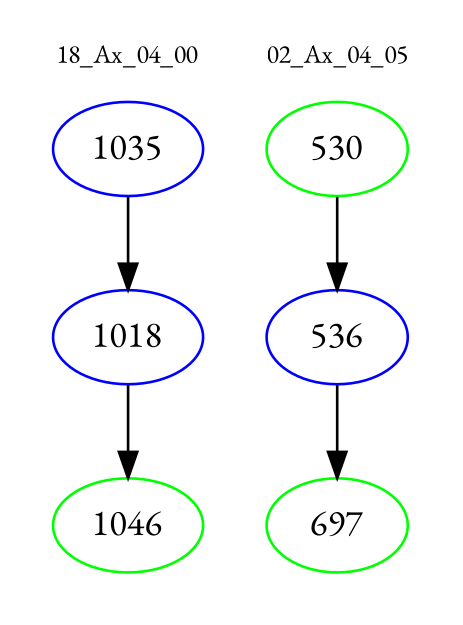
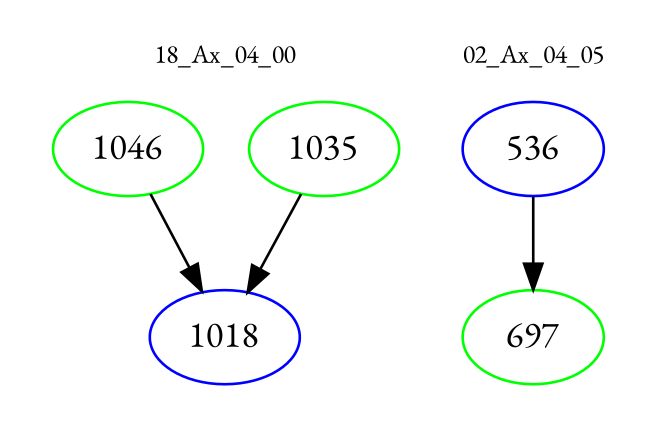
(128, 149) -> (324, 149)
(337, 149) -> none
(128, 418) -> (170, 231)
